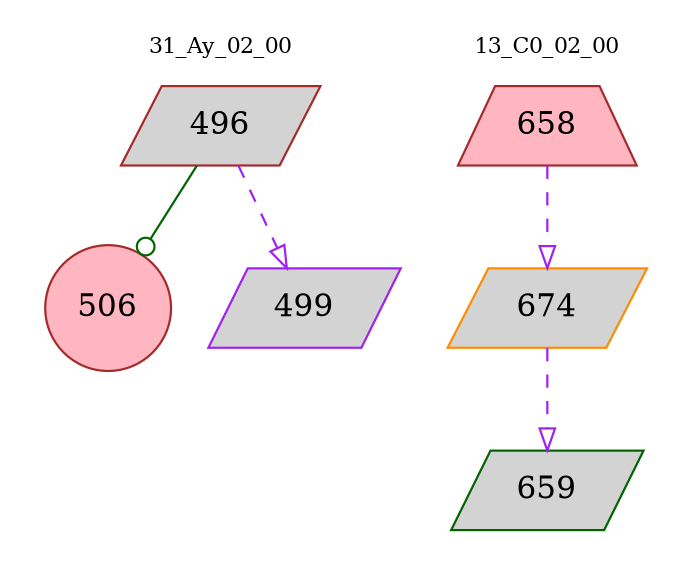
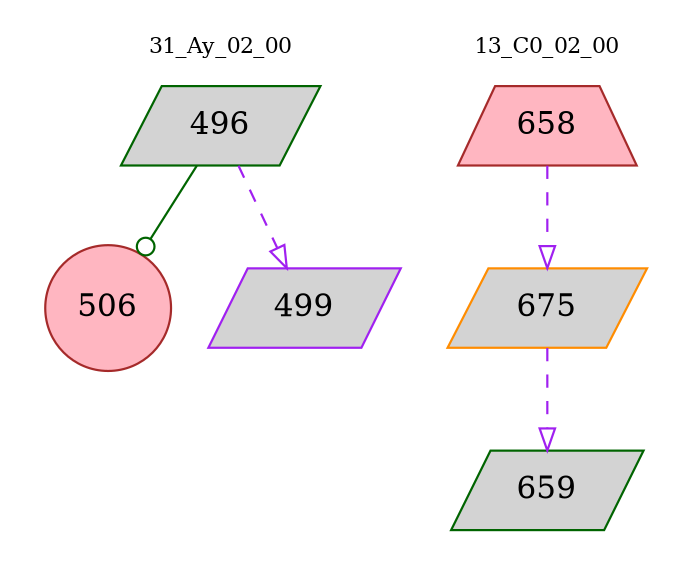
(221, 126) -> (221, 126)
(547, 308) -> (547, 308)
